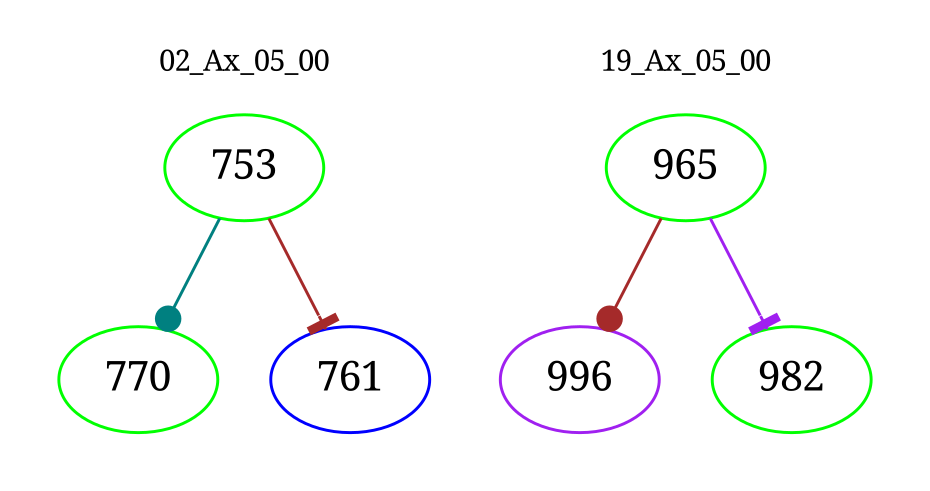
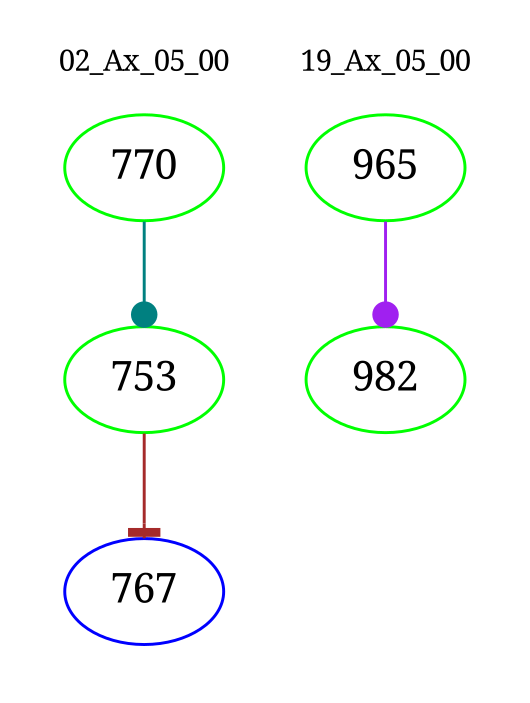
(197, 263) -> (144, 262)
(735, 267) -> (386, 262)
(350, 380) -> (144, 592)
(580, 380) -> none
